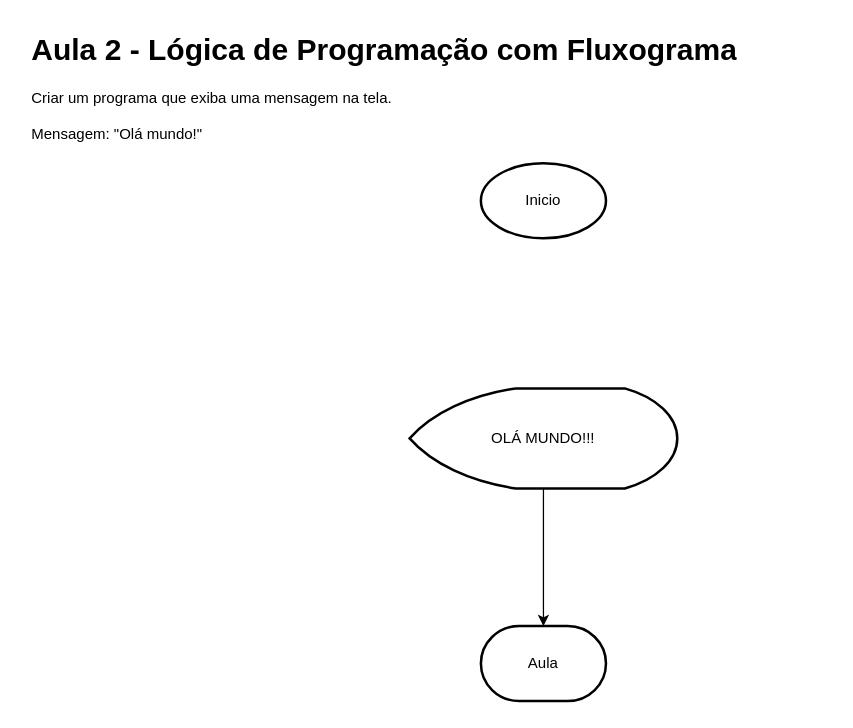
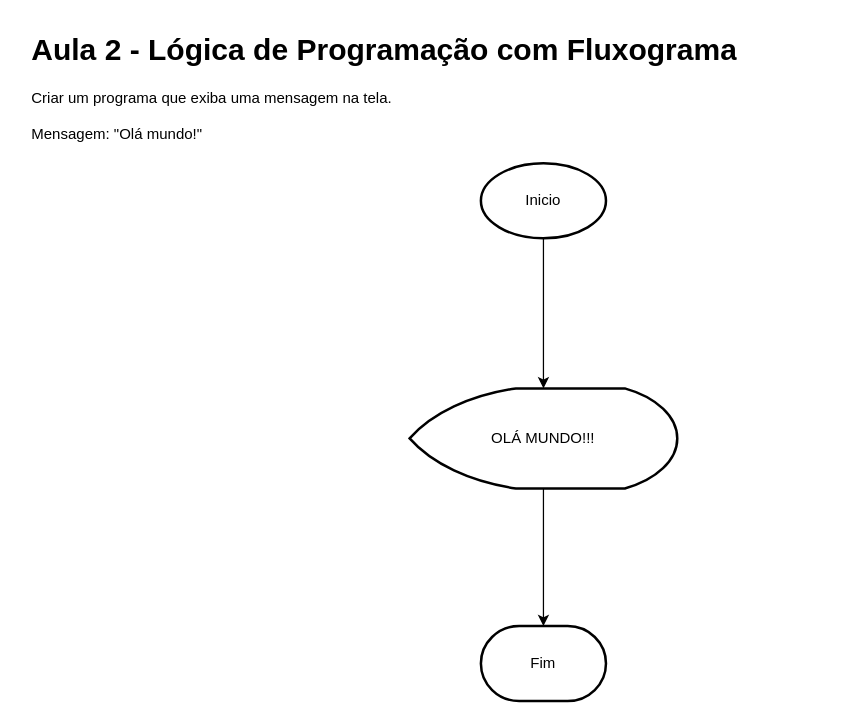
none -> (543, 309)
(543, 663) -> (543, 663)
